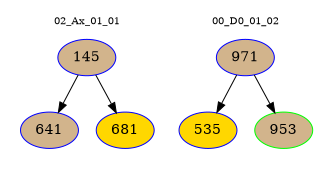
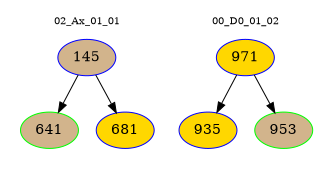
(245, 58) -> (245, 58)
(49, 130) -> (49, 130)
(208, 130) -> (208, 130)
